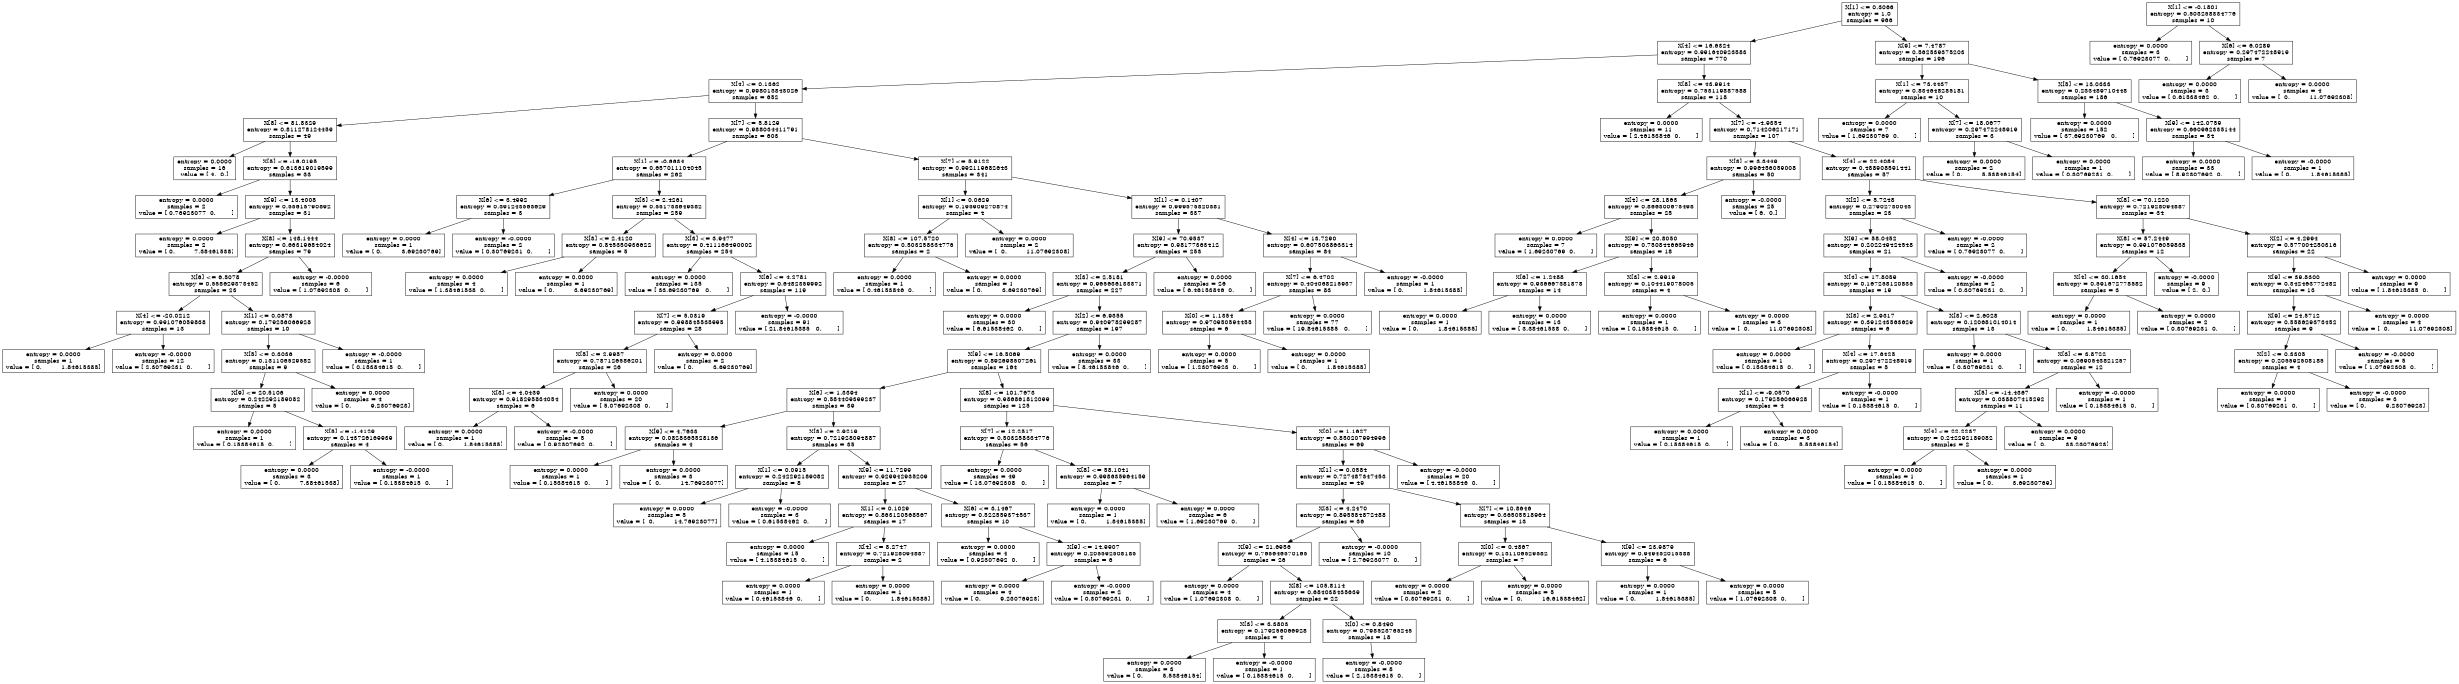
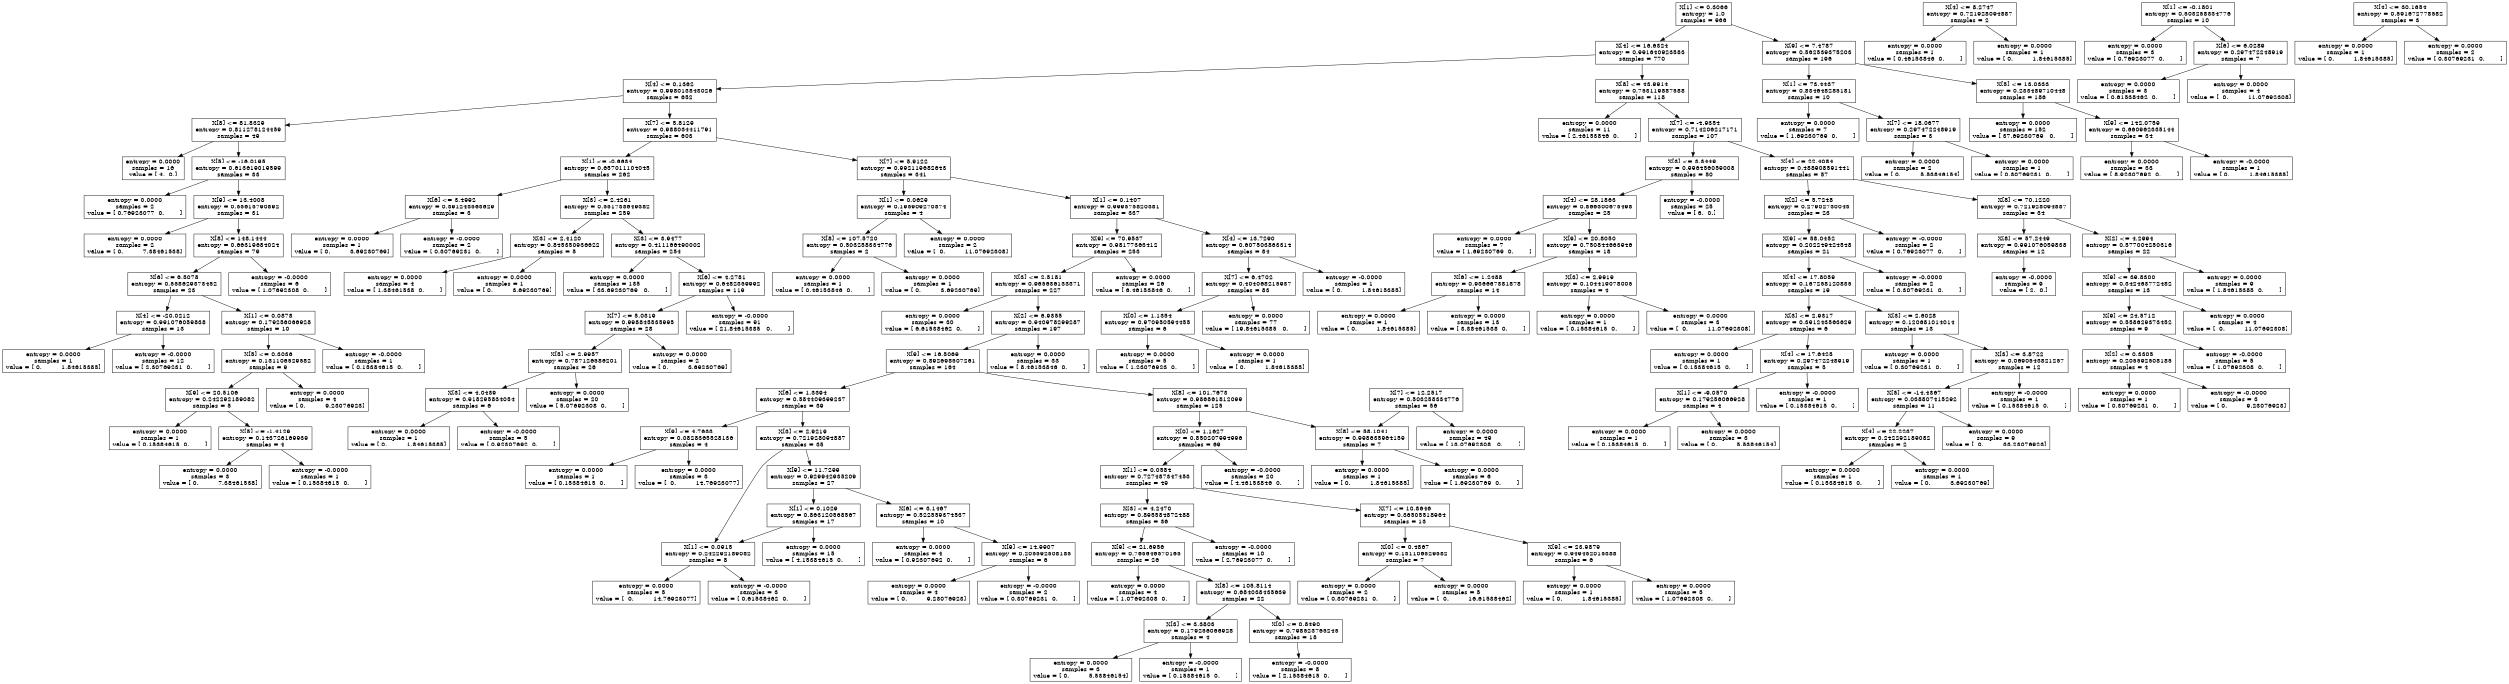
(2123, 263) -> none
(1007, 417) -> (1279, 419)
(884, 533) -> (763, 534)
